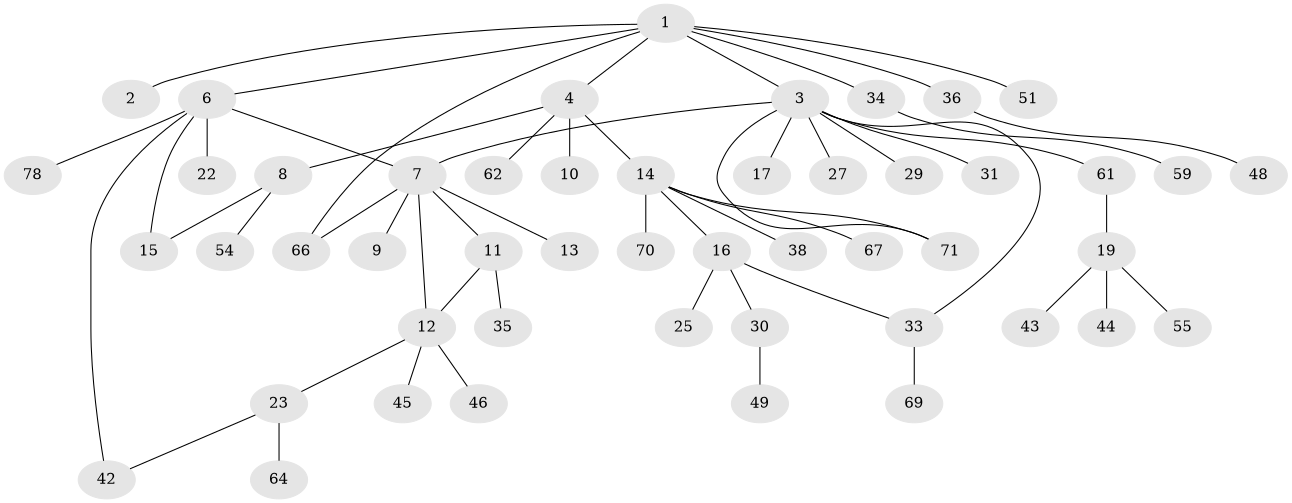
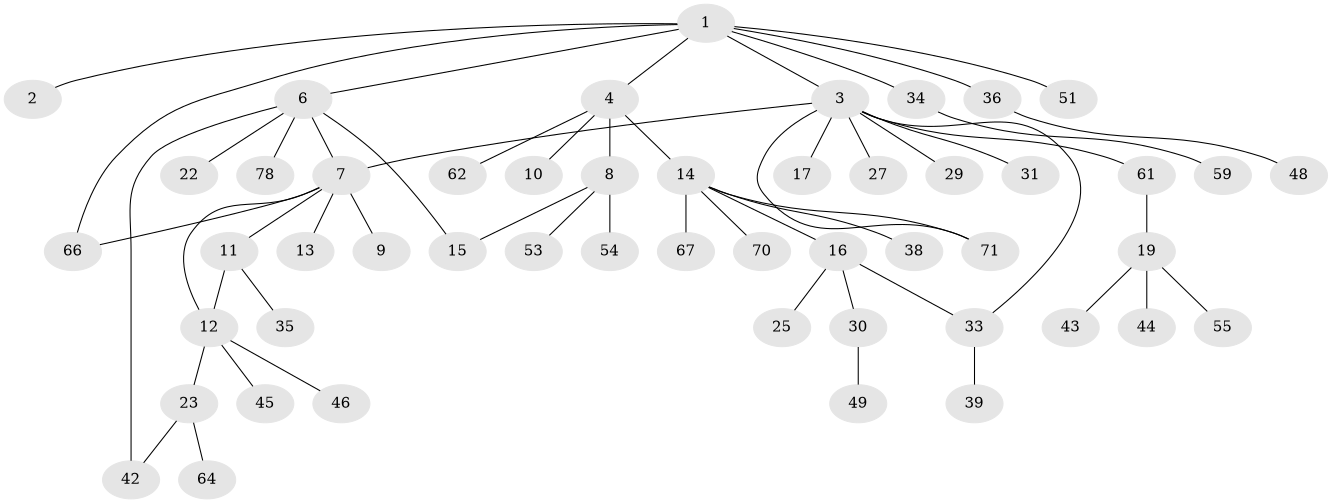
none -> (534, 252)
(914, 404) -> (975, 404)
